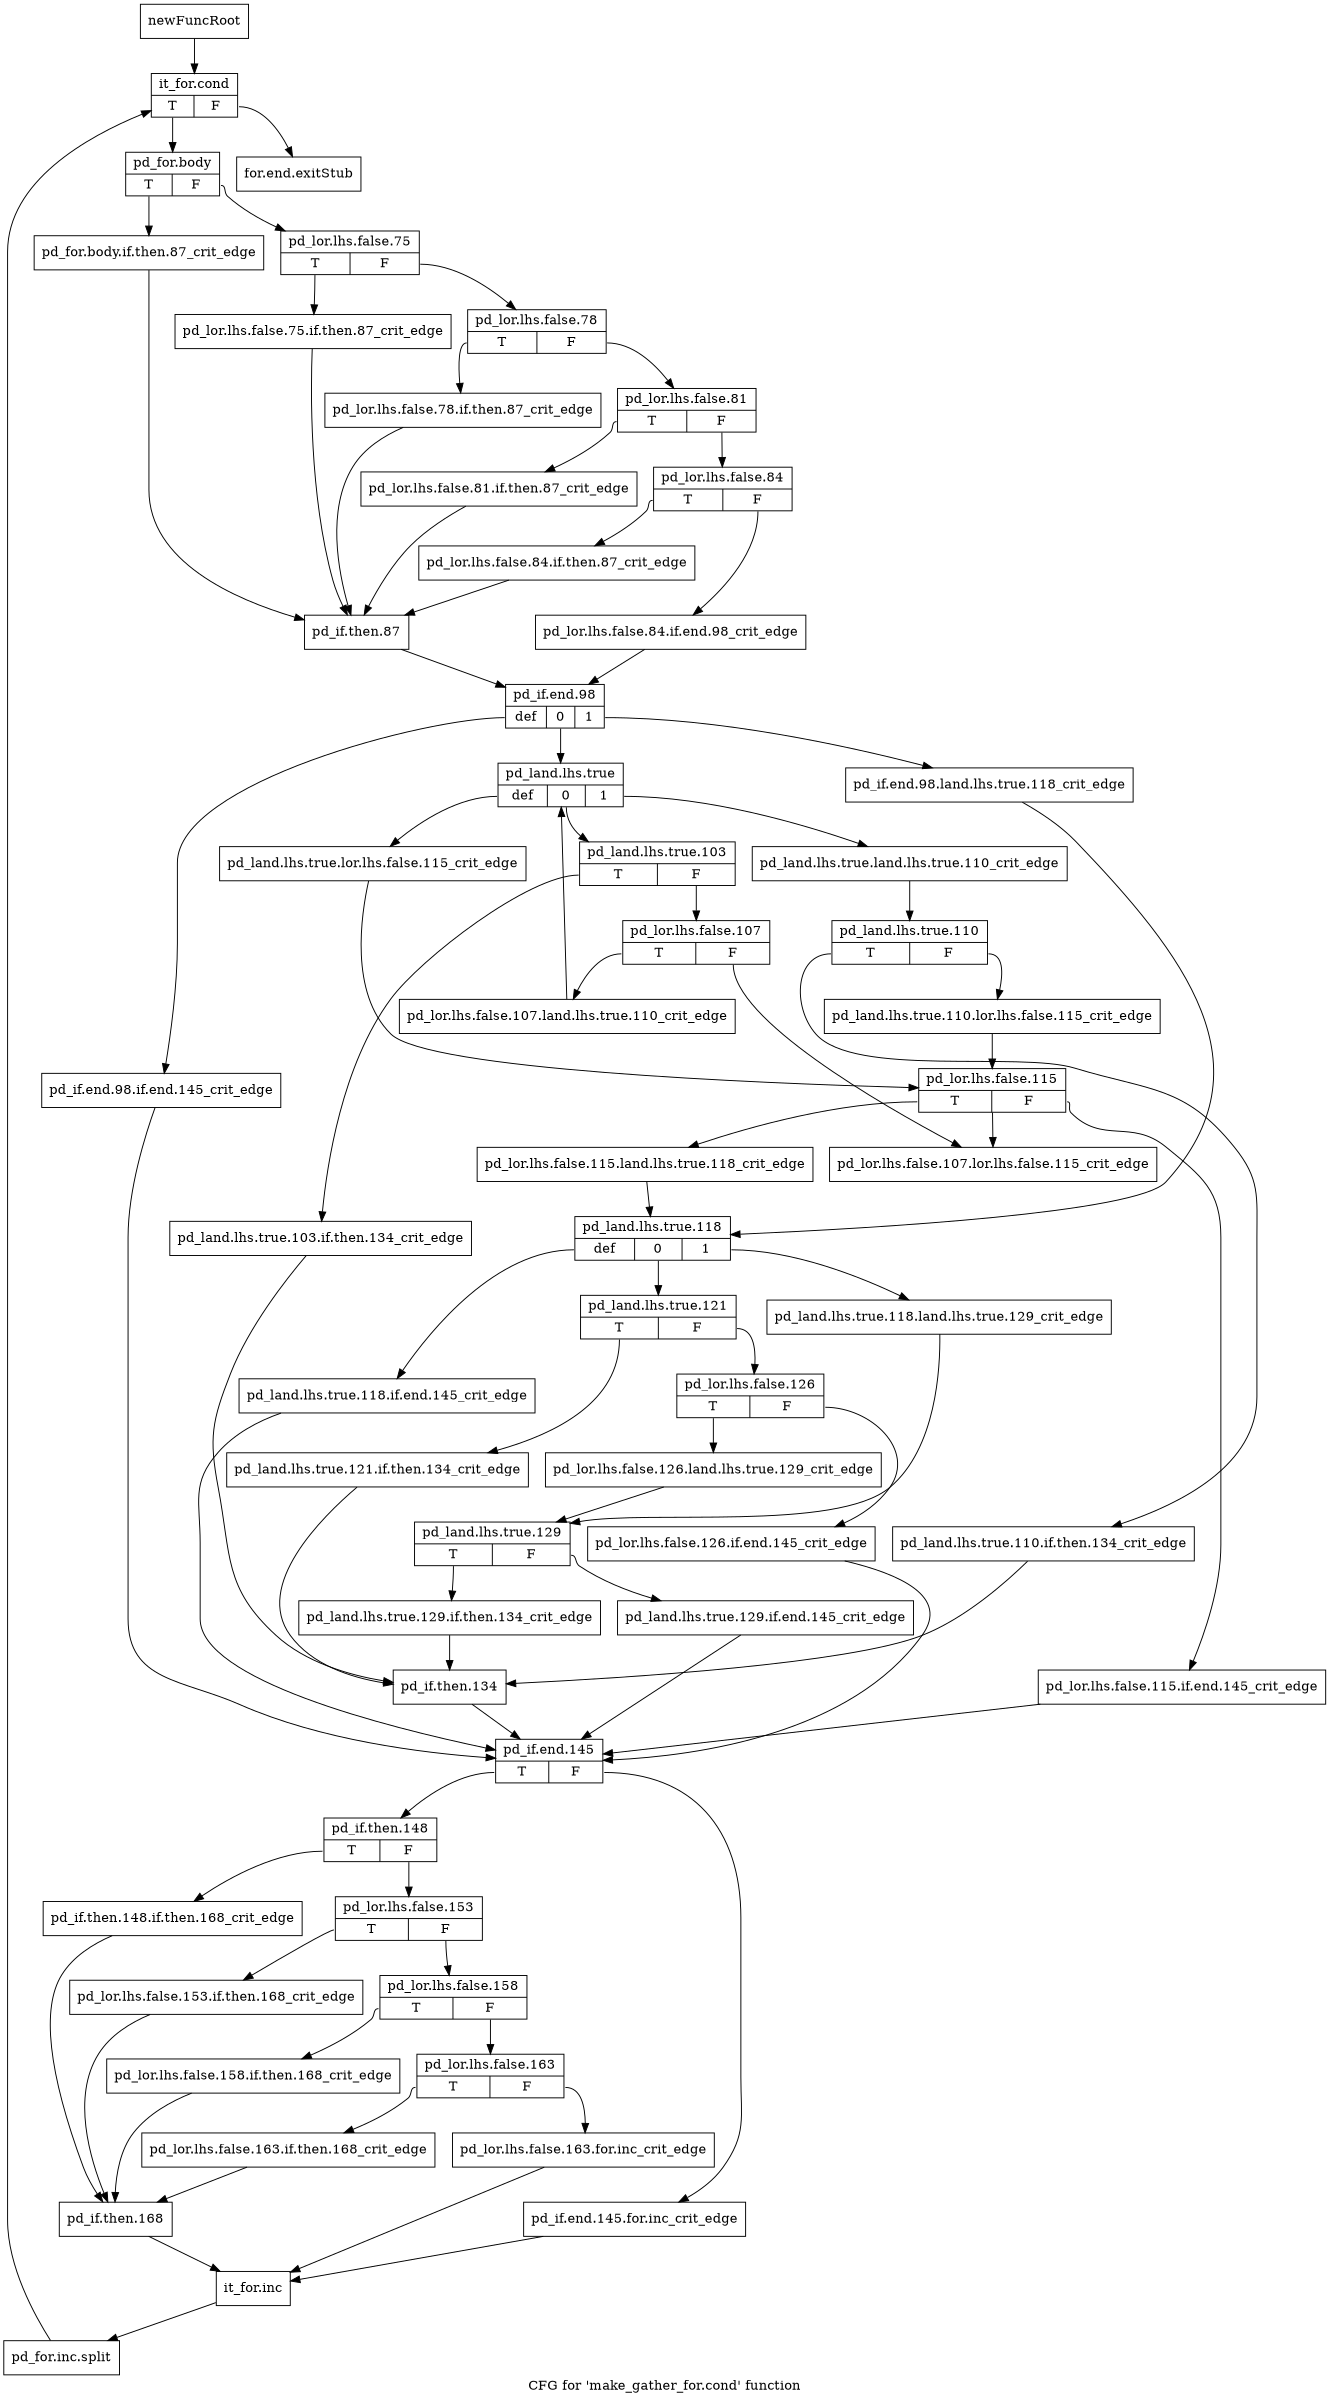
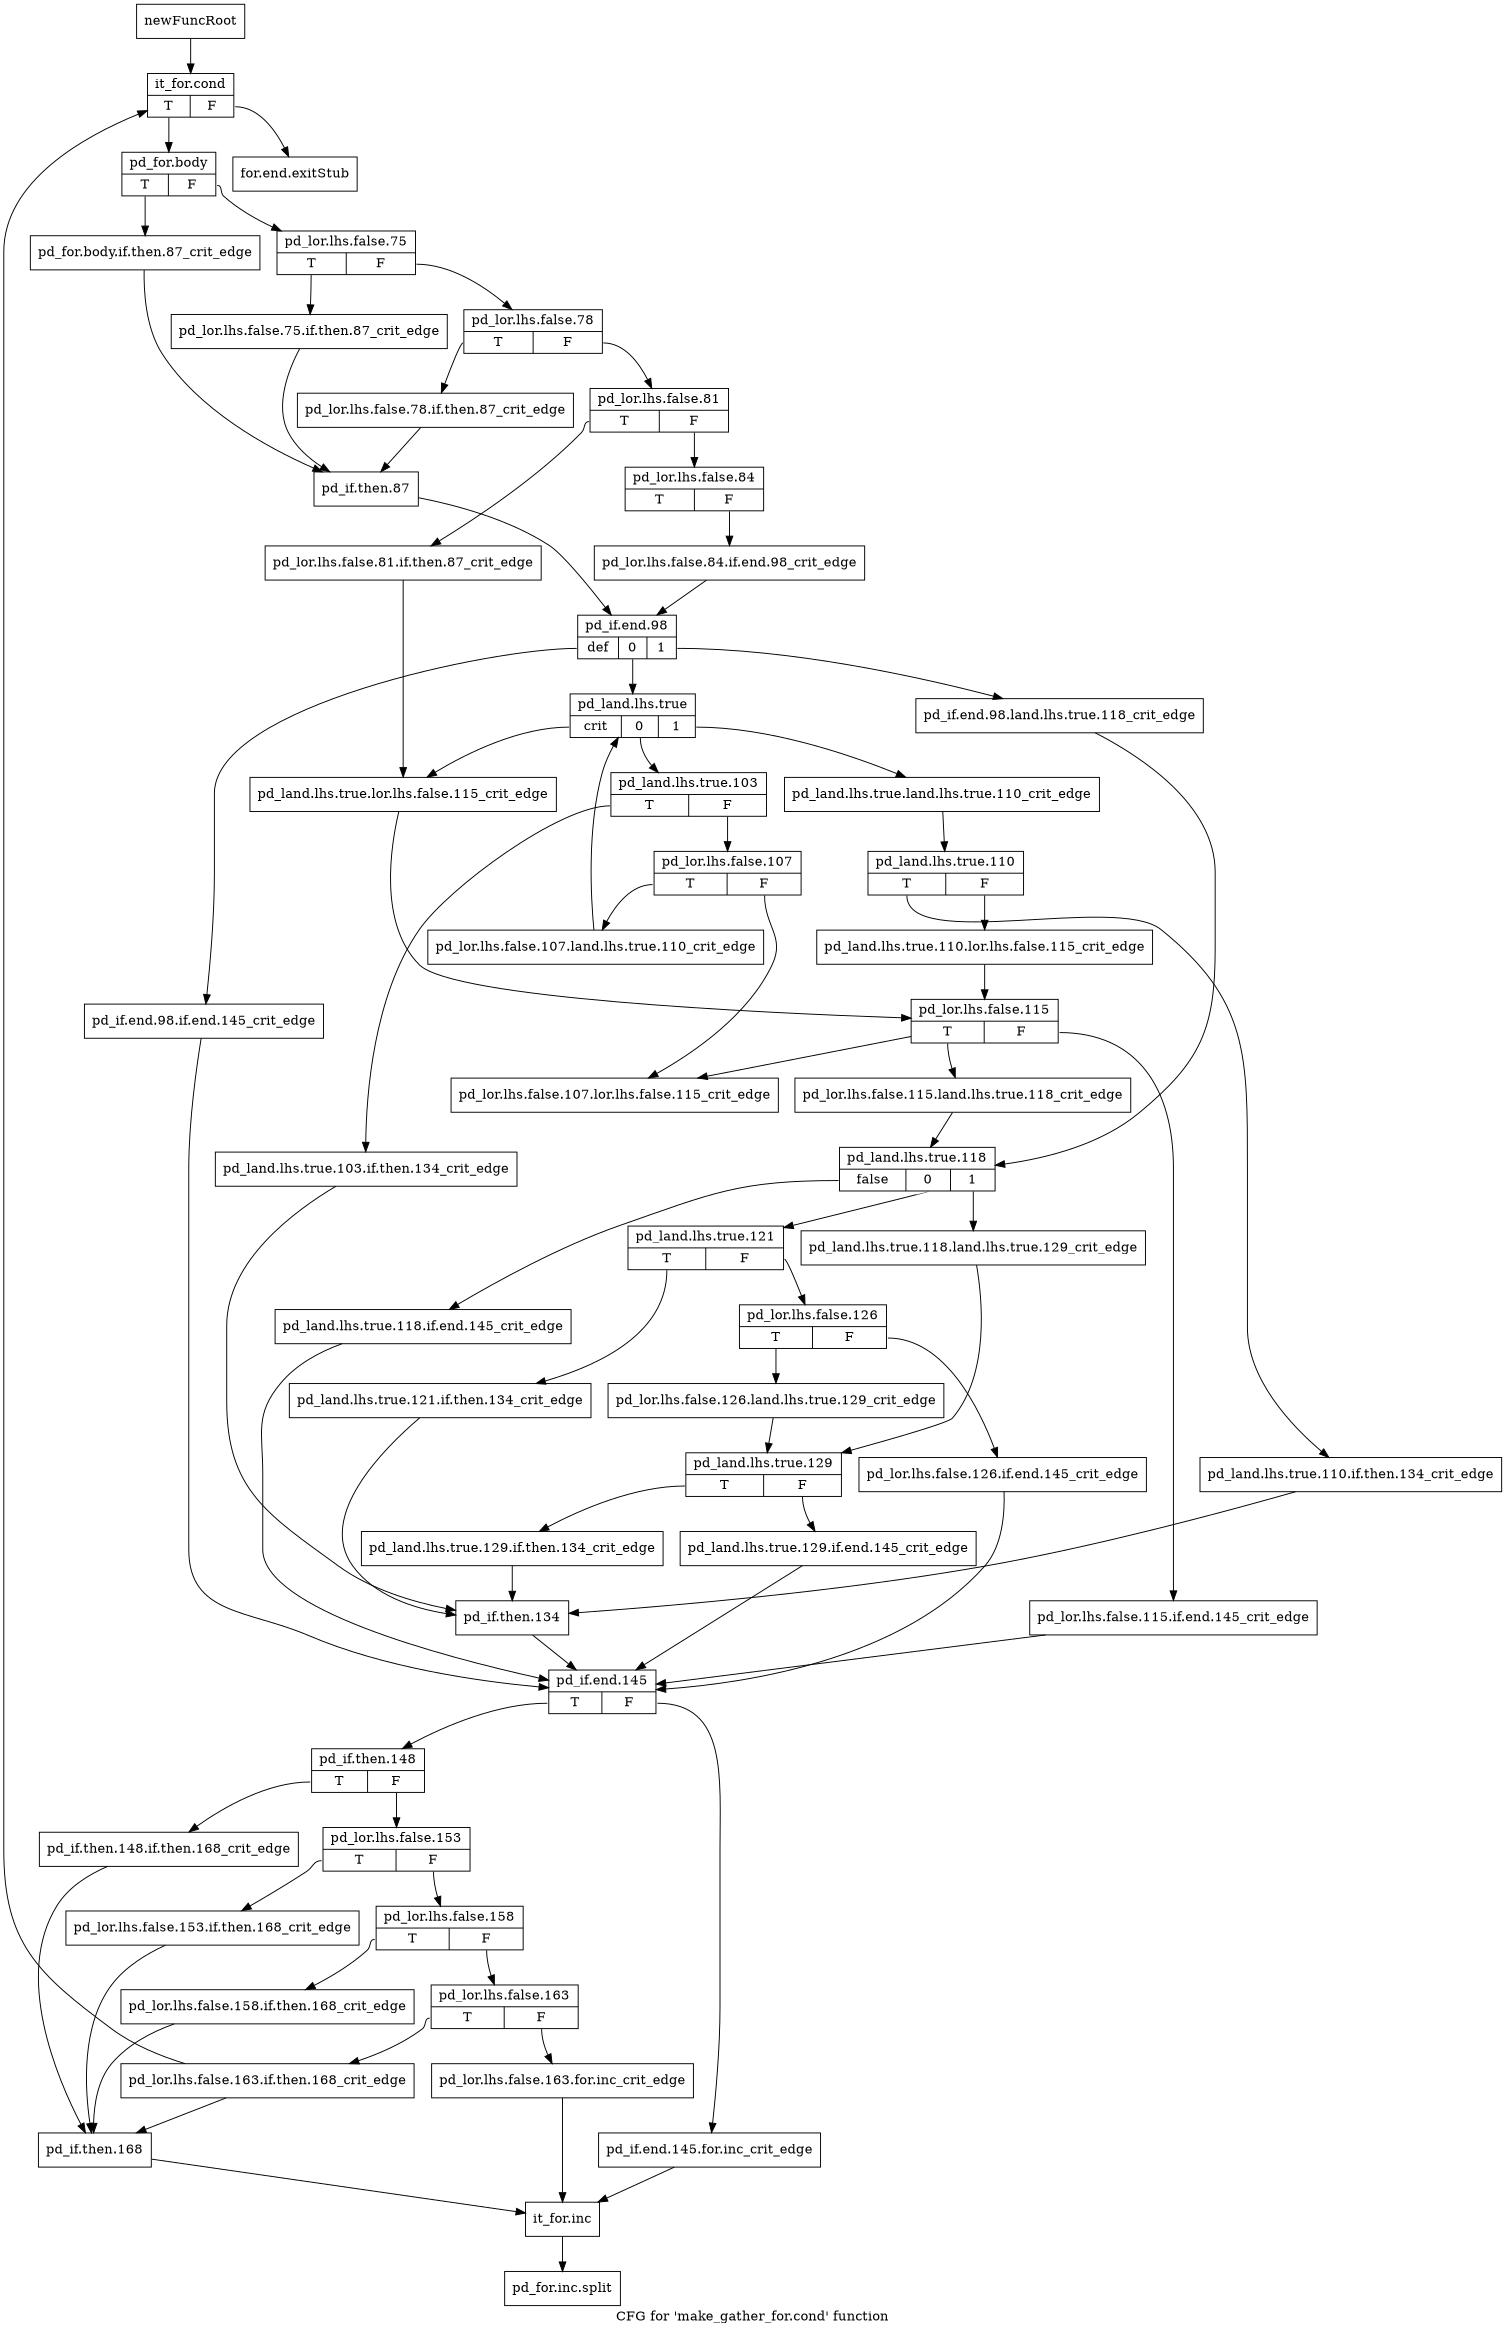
(409, 548) -> (403, 669)
(557, 563) -> none
(523, 795) -> (596, 726)
(8, 1199) -> (4, 1100)
(605, 1249) -> (873, 1180)
